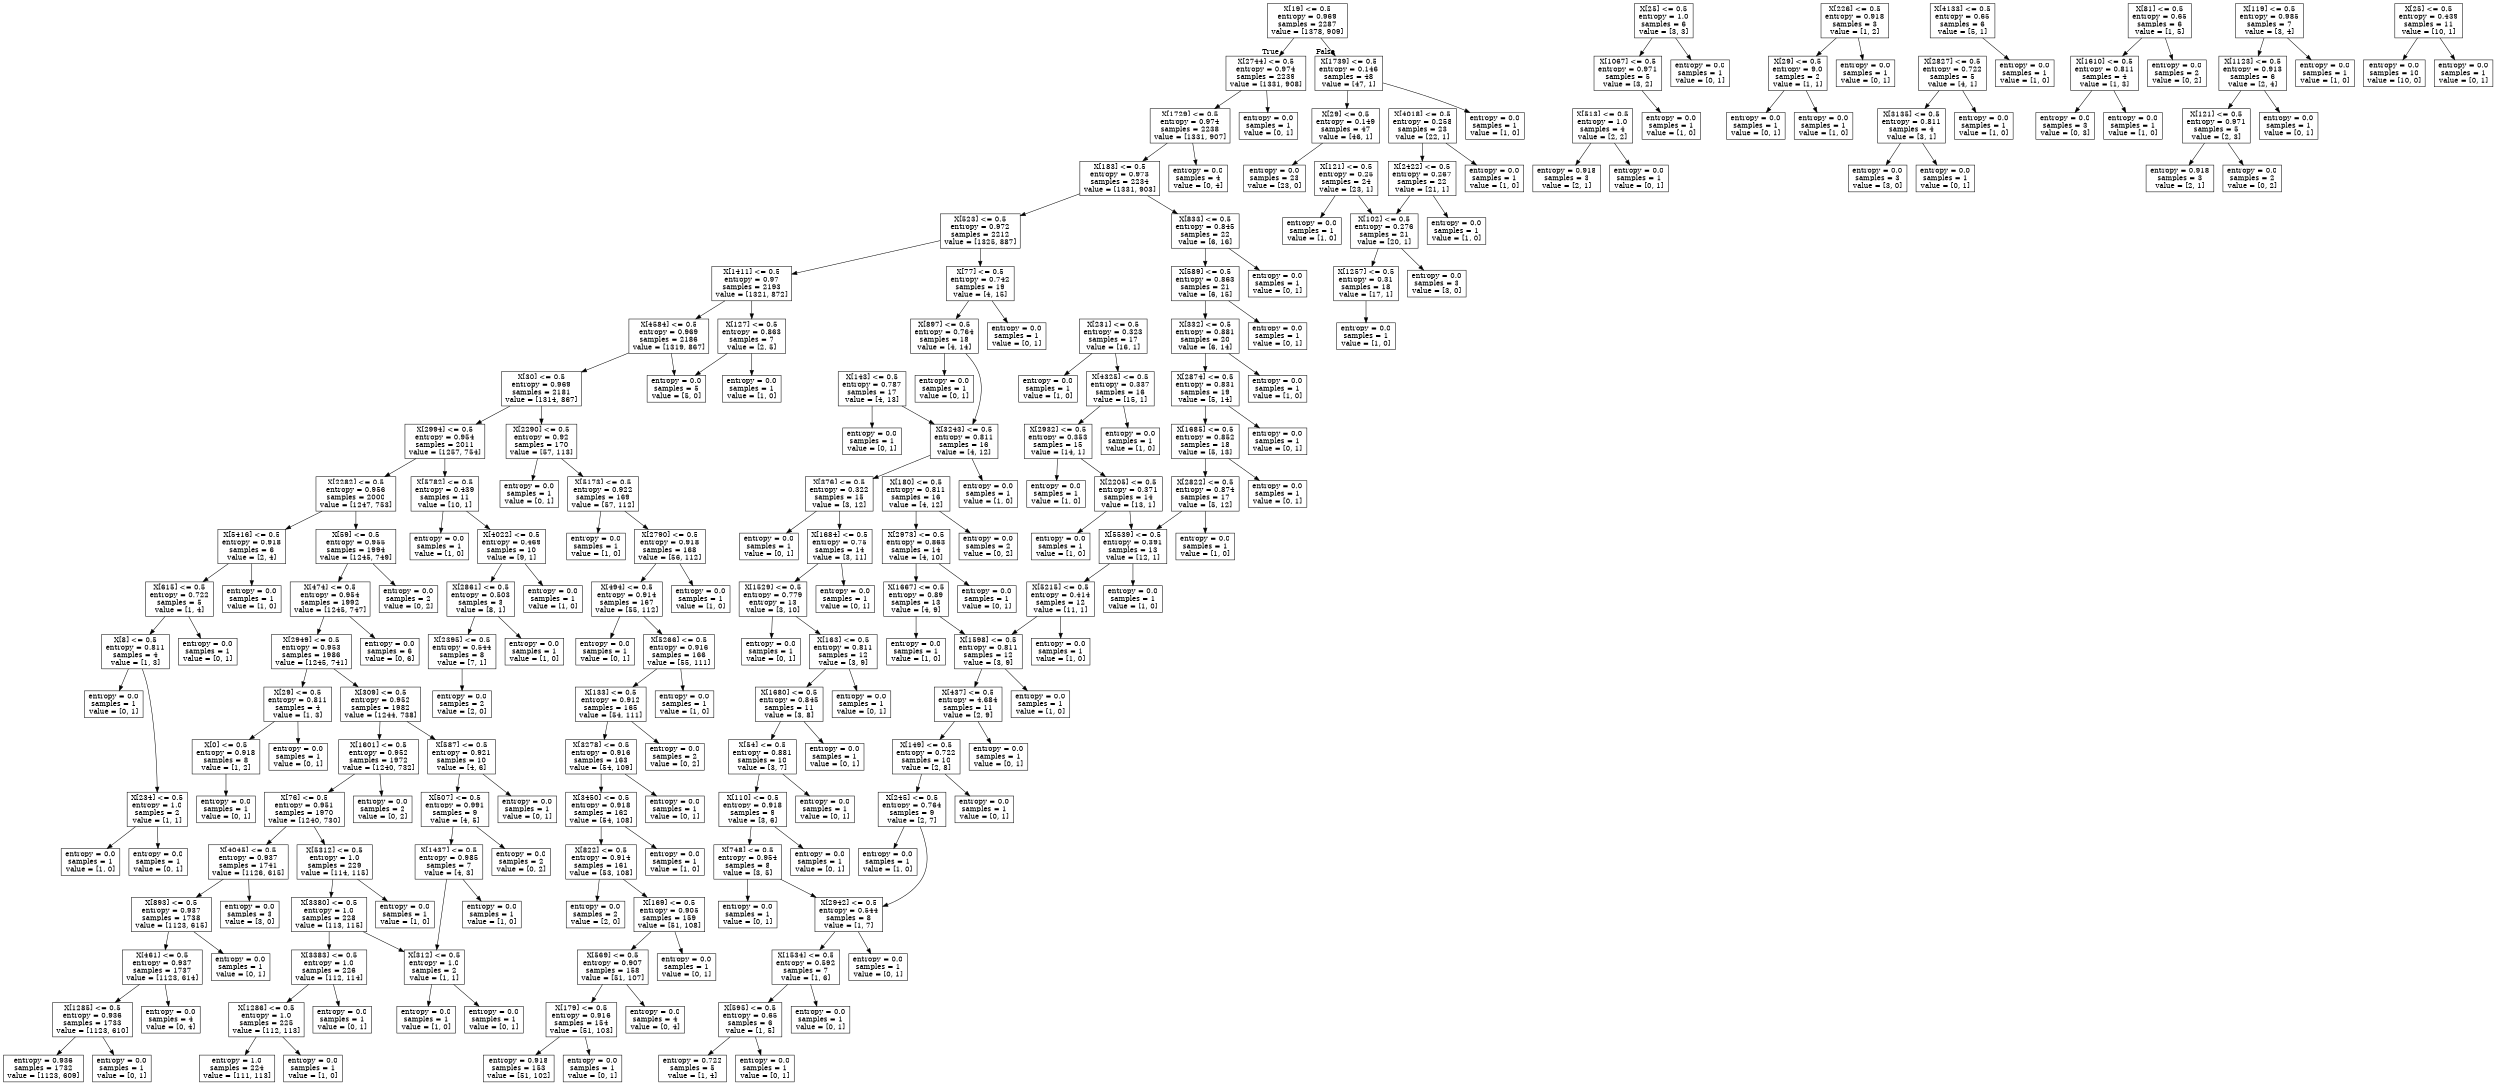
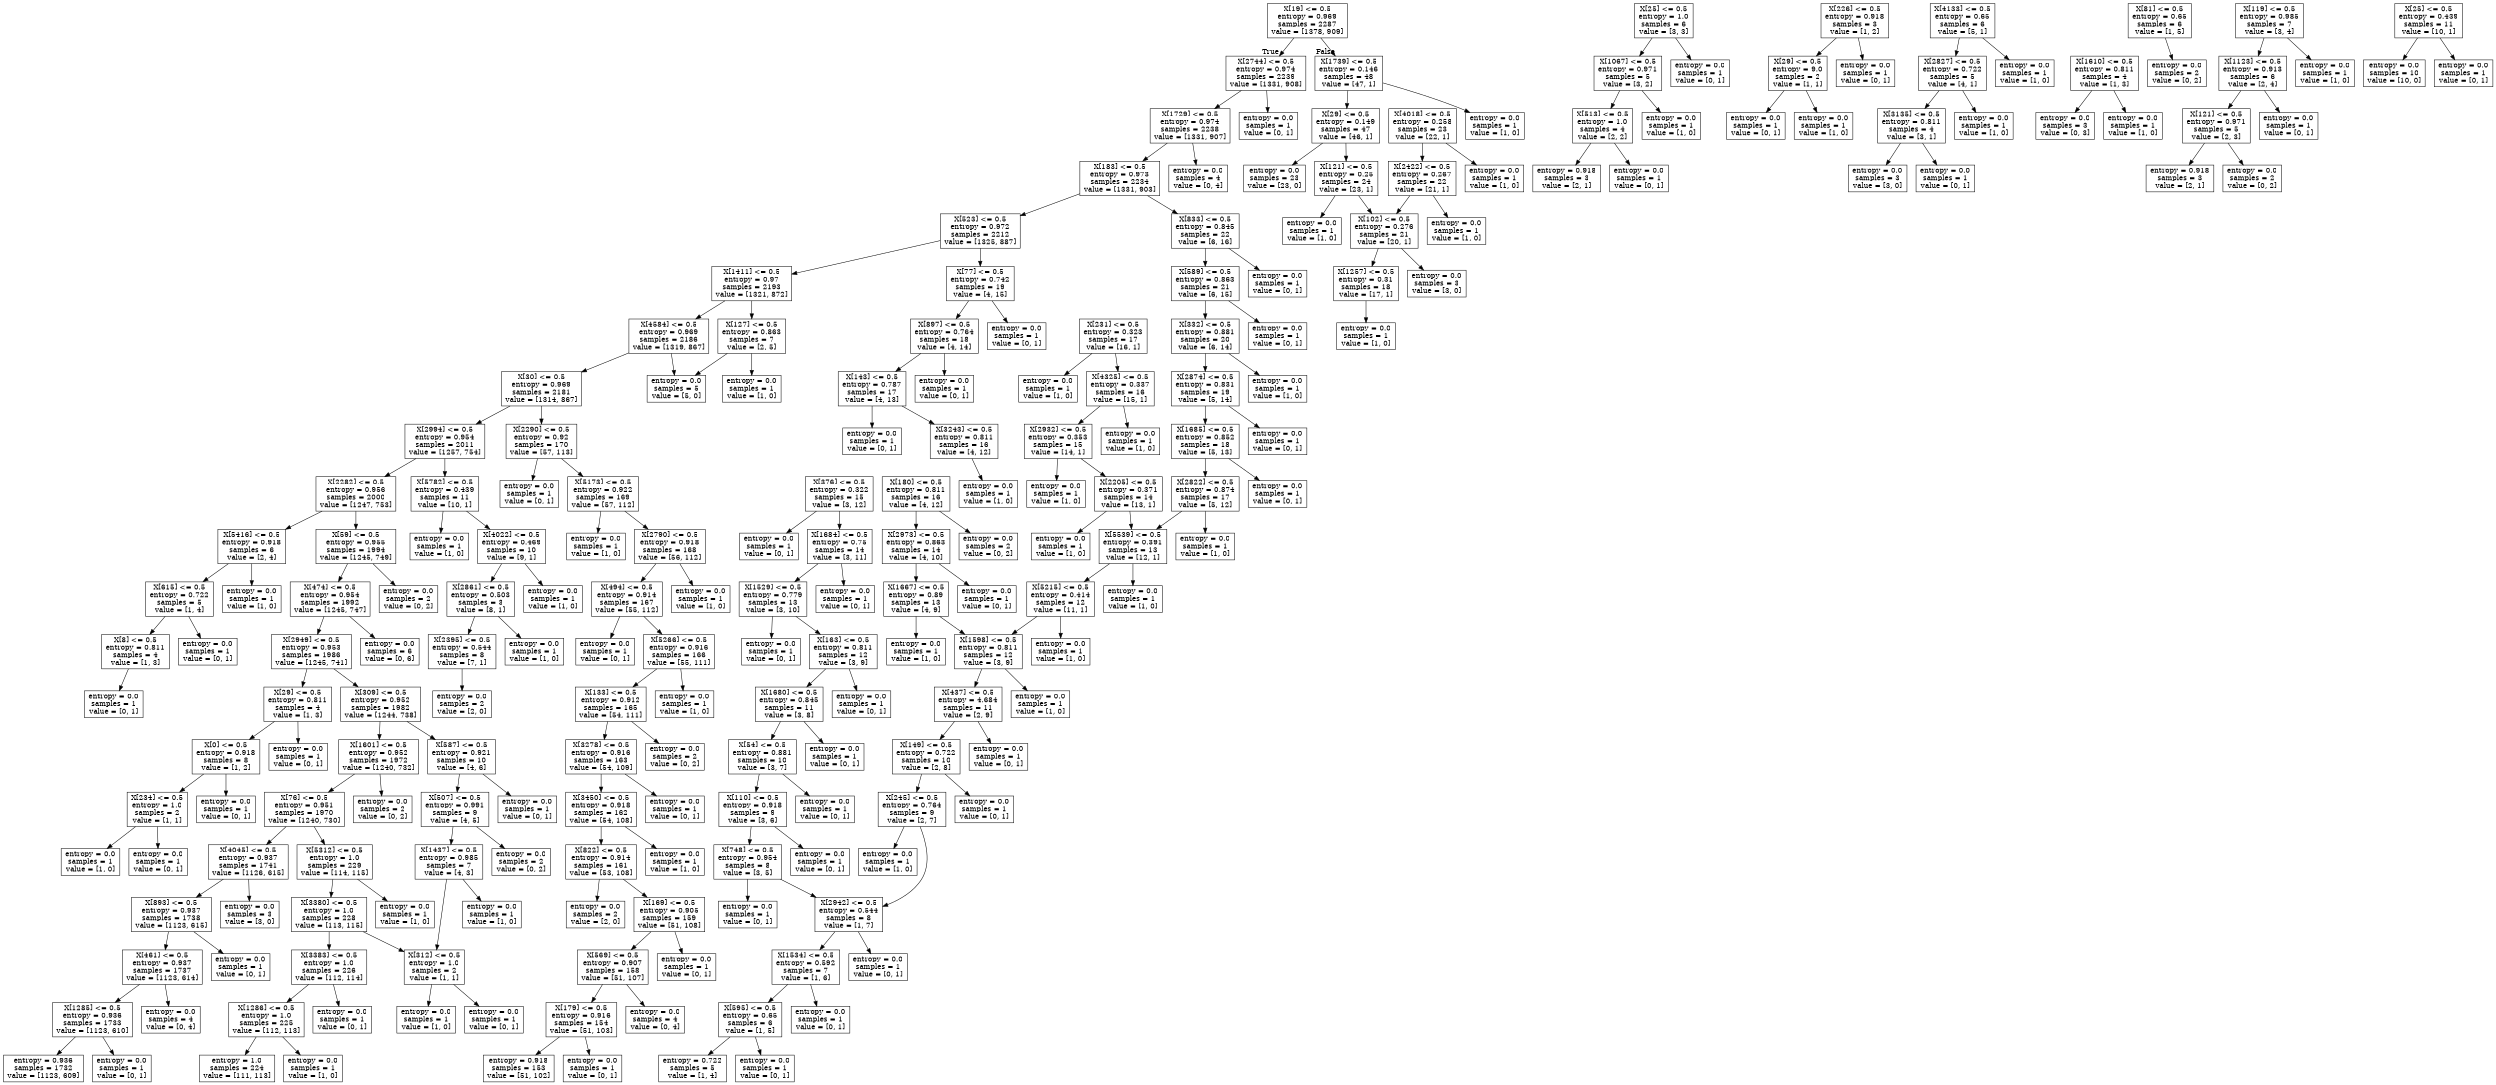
none -> (1958, 44)
(2134, 45) -> none
none -> (1616, 97)
none -> (1346, 150)
(981, 385) -> (910, 361)
(904, 466) -> none
(773, 599) -> (773, 599)
(154, 727) -> (194, 781)
